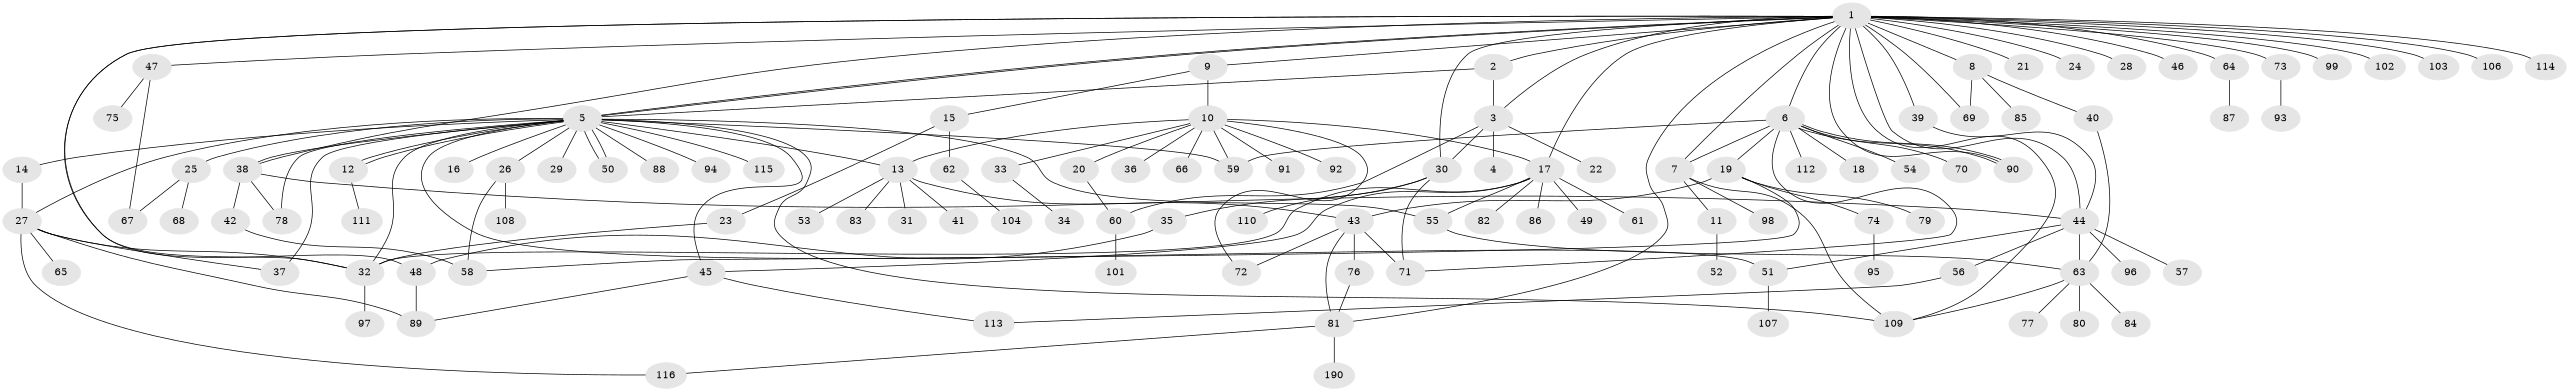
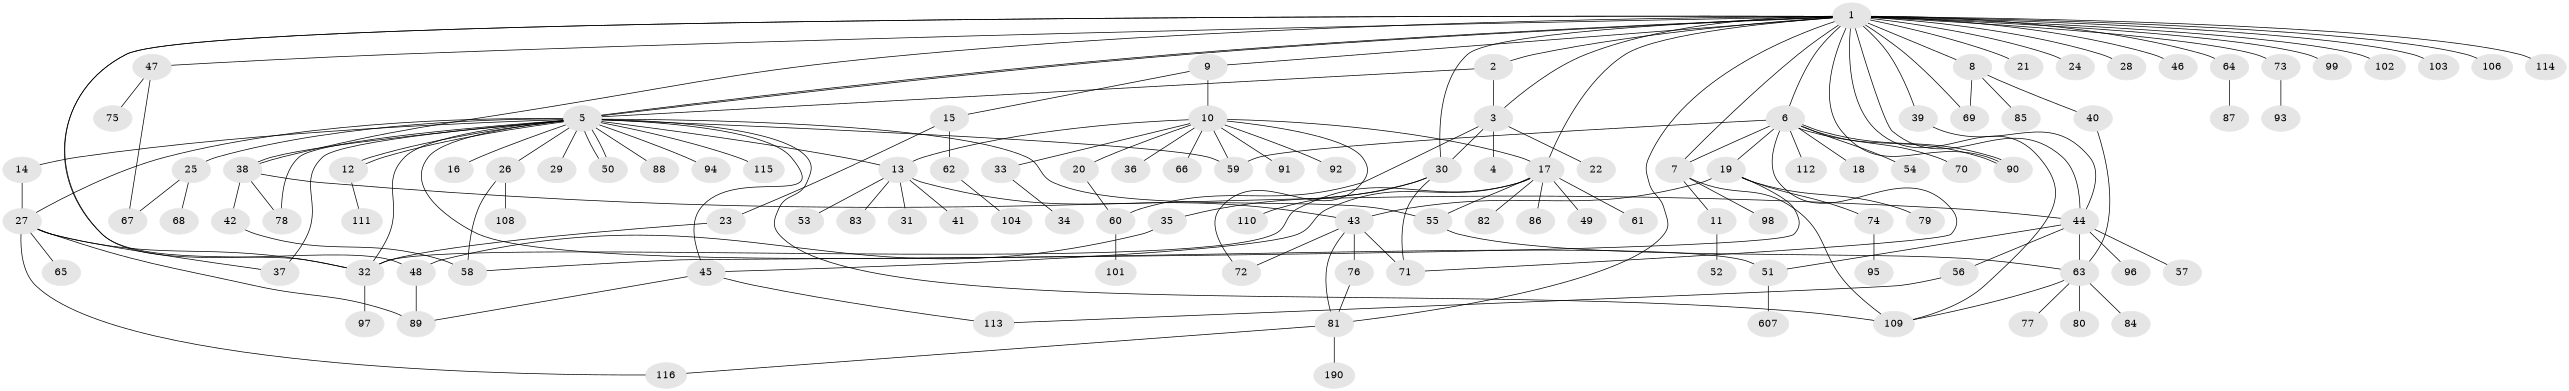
(1768, 324) -> (1768, 324)
